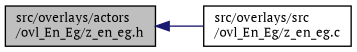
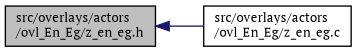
(277, 26) -> (277, 26)
